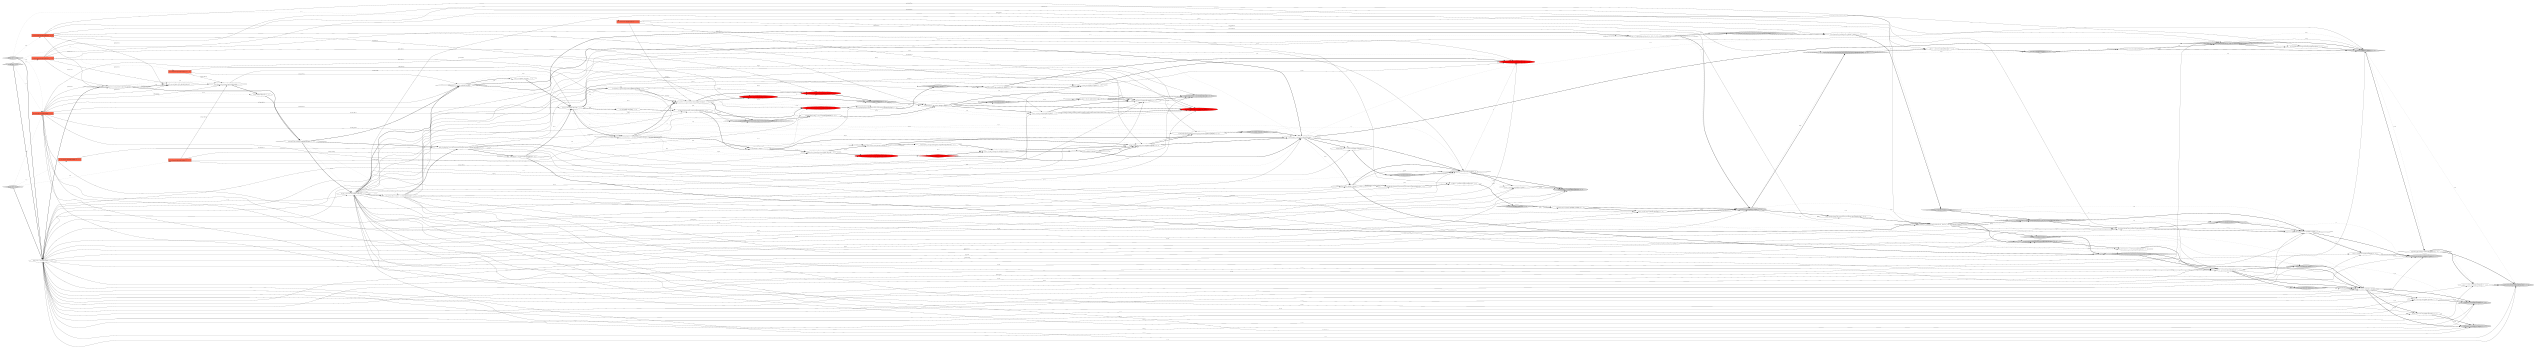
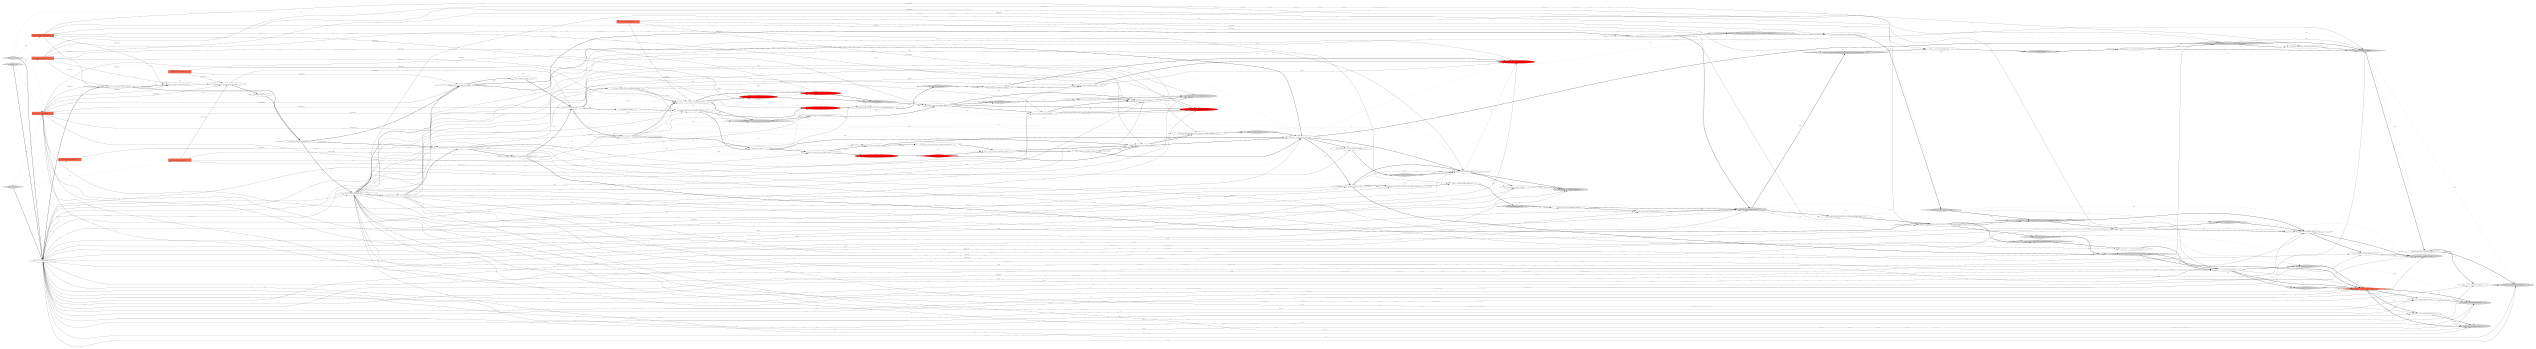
(2365, 289) -> (2365, 289)
